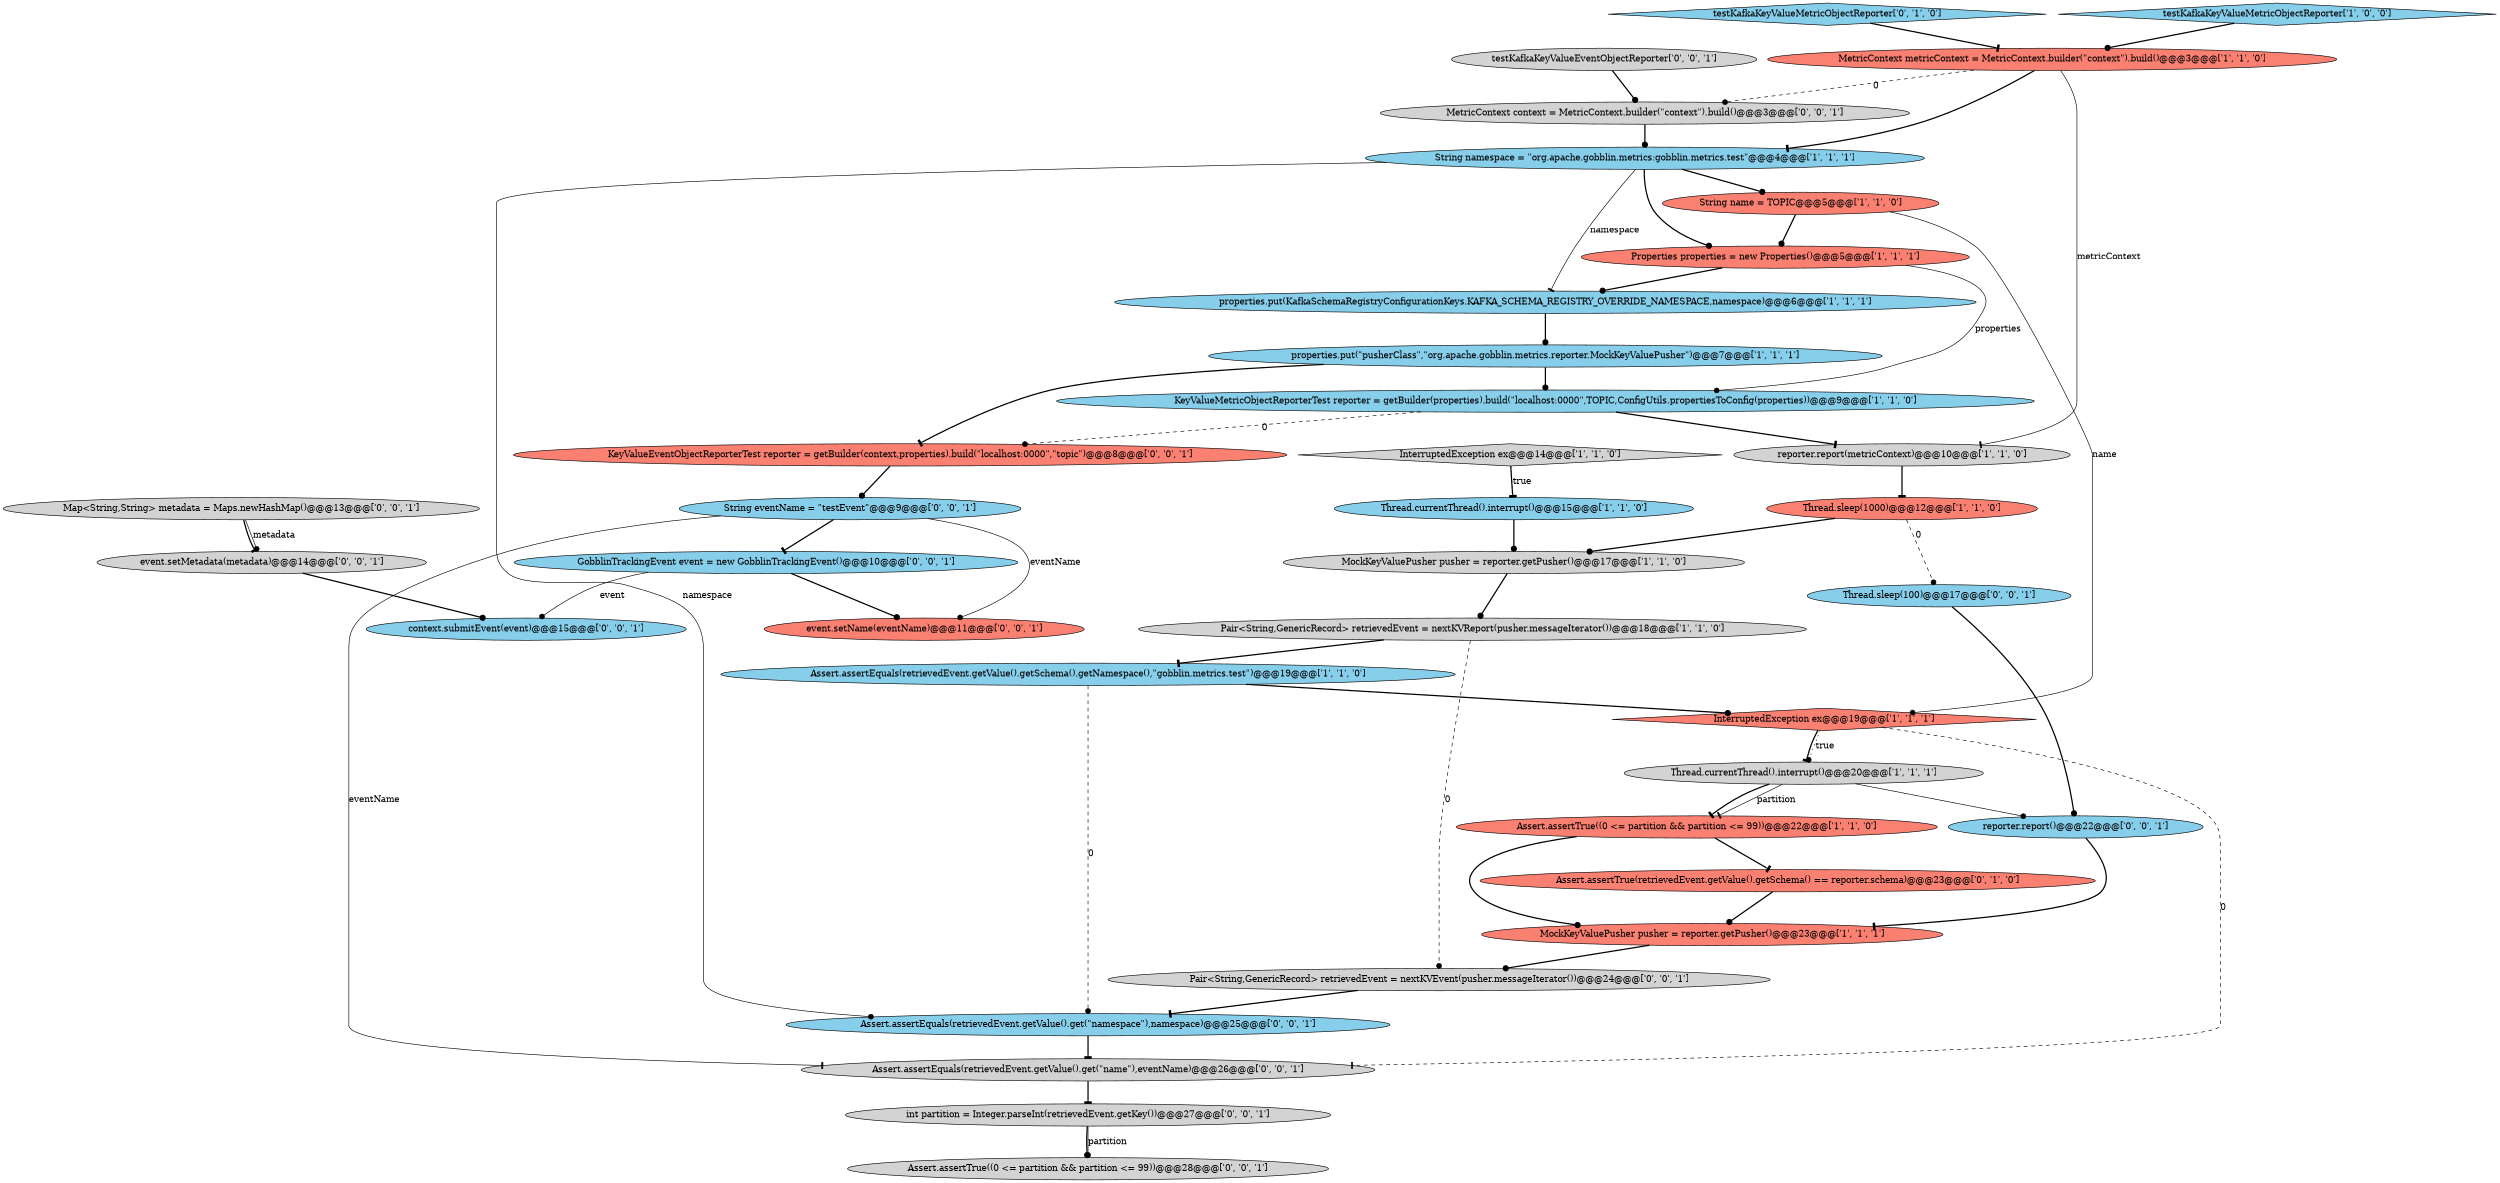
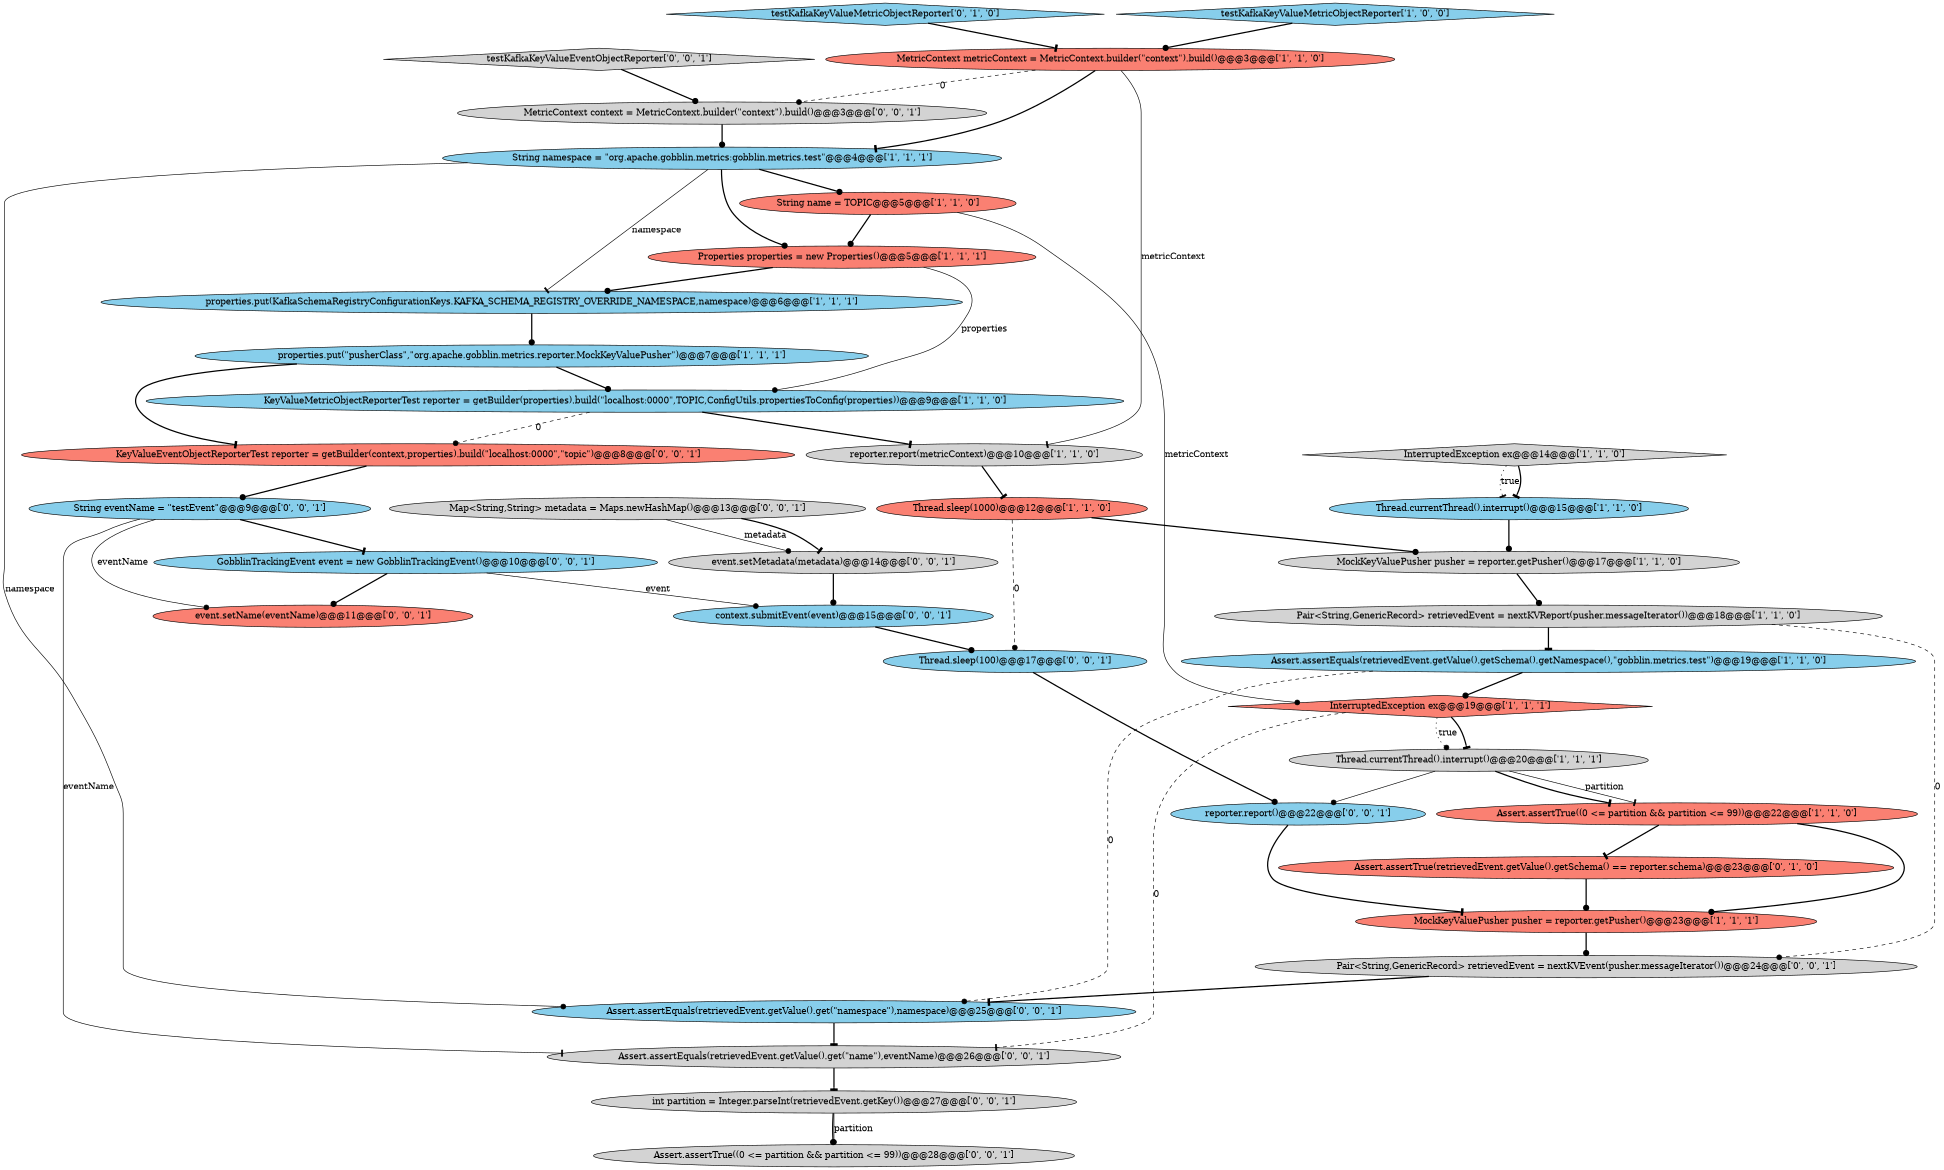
(1604, 59) -> (599, 59)
(2105, 455) -> (1196, 455)
none -> (922, 638)
